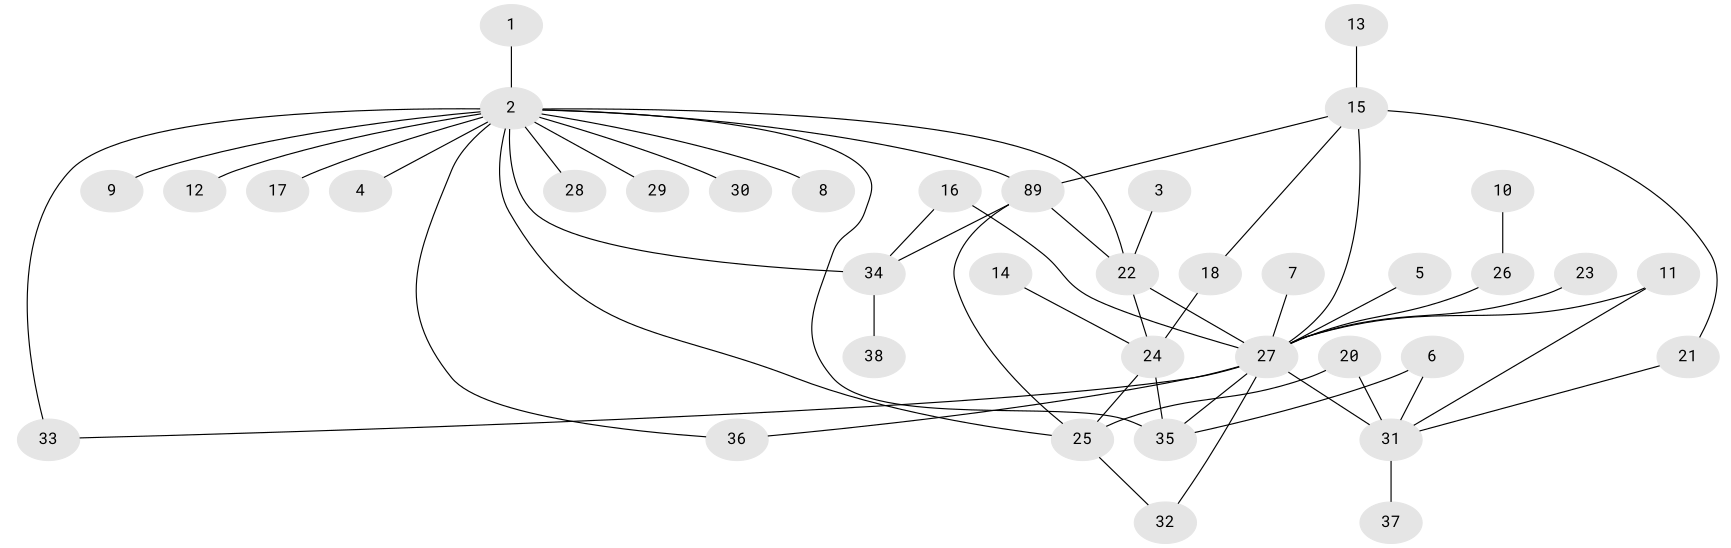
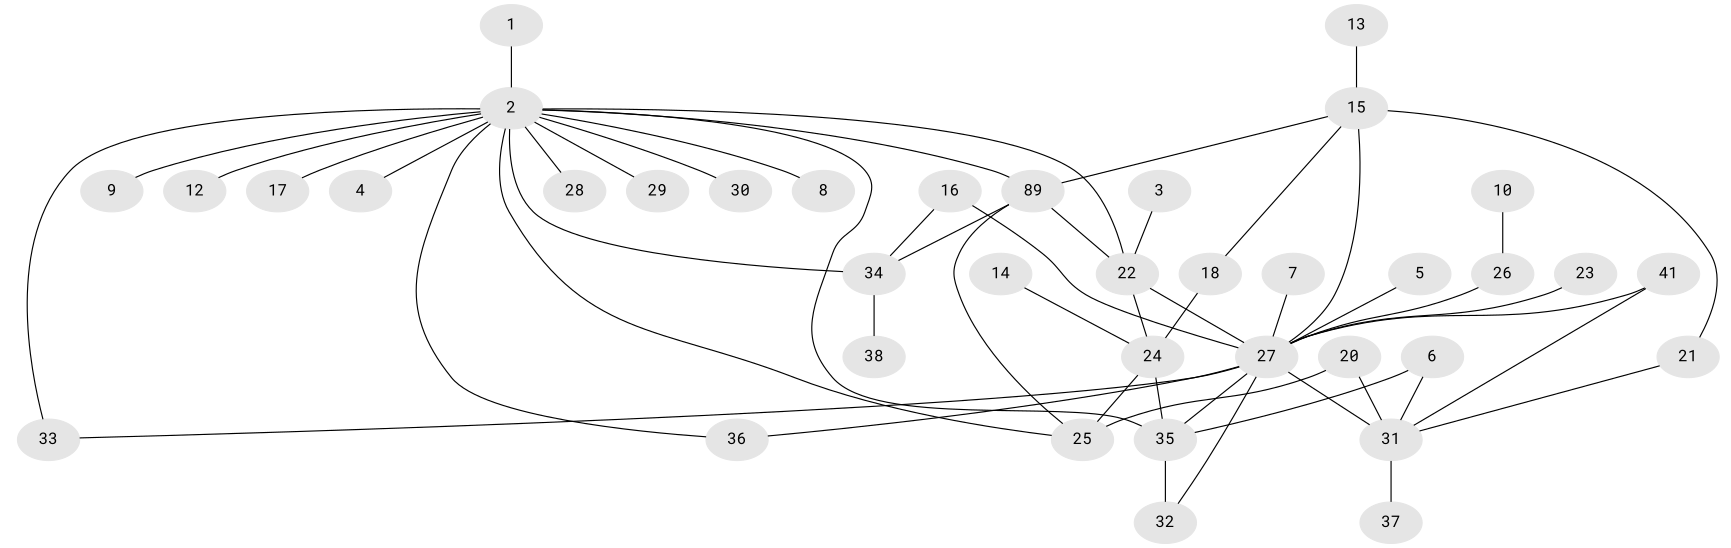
(1669, 274) -> (1669, 274)
(1124, 481) -> (1165, 481)
